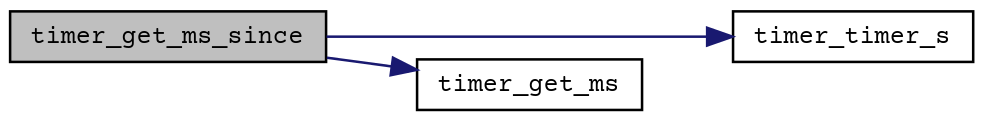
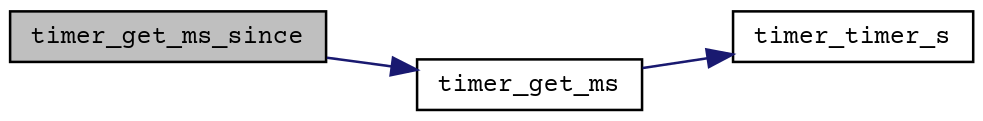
(517, 37) -> (675, 63)
